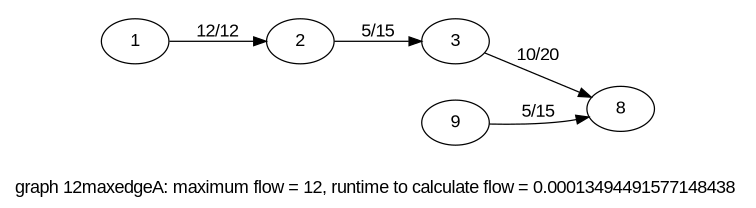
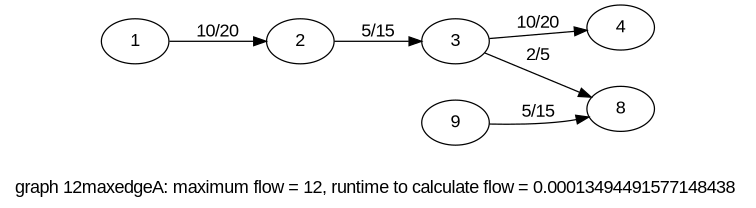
none -> (621, 28)
(218, 32) -> (218, 32)
(538, 56) -> (538, 56)
